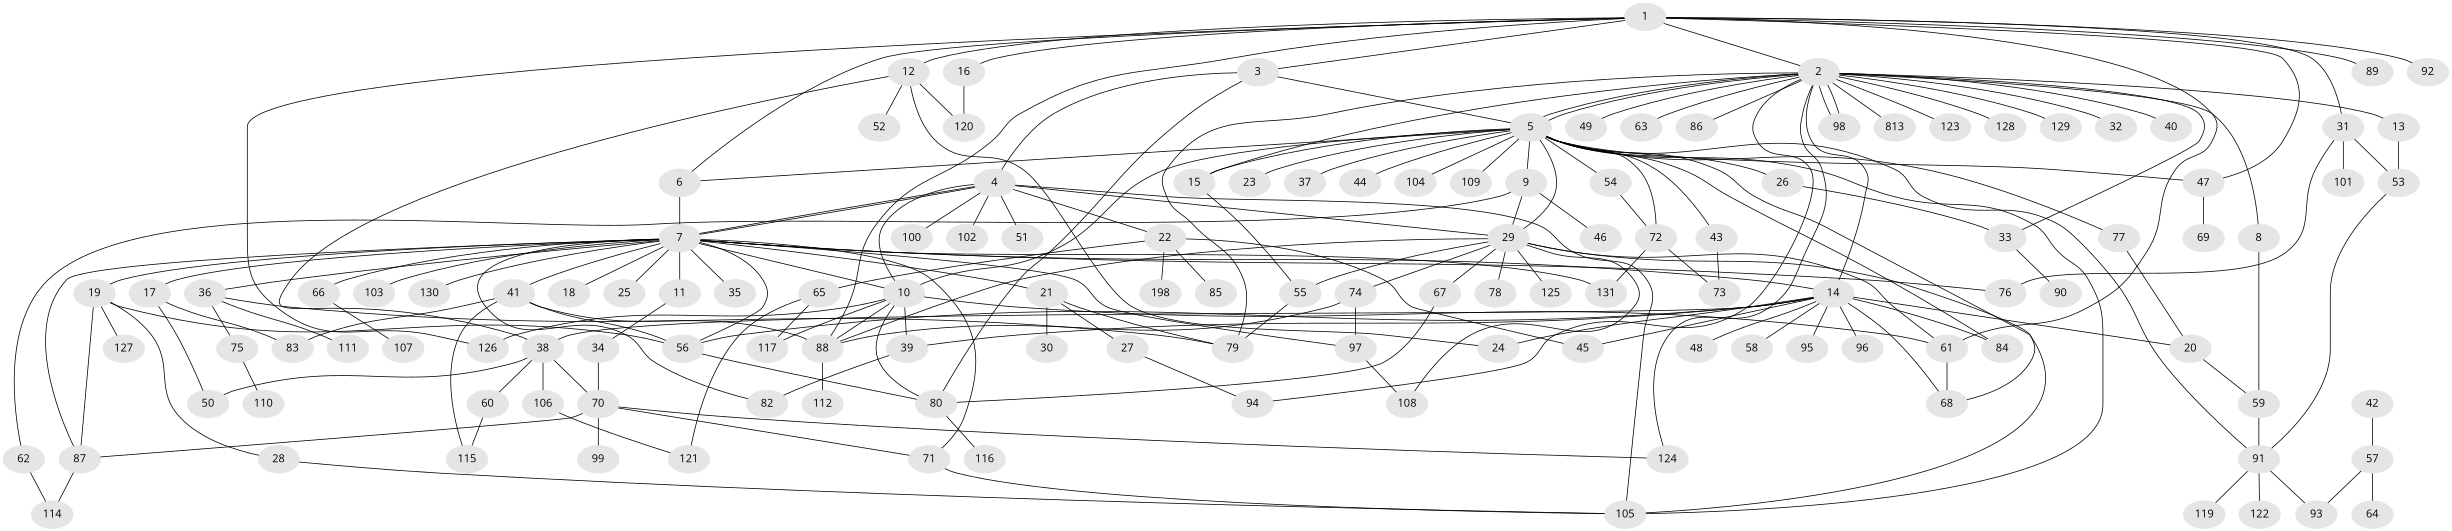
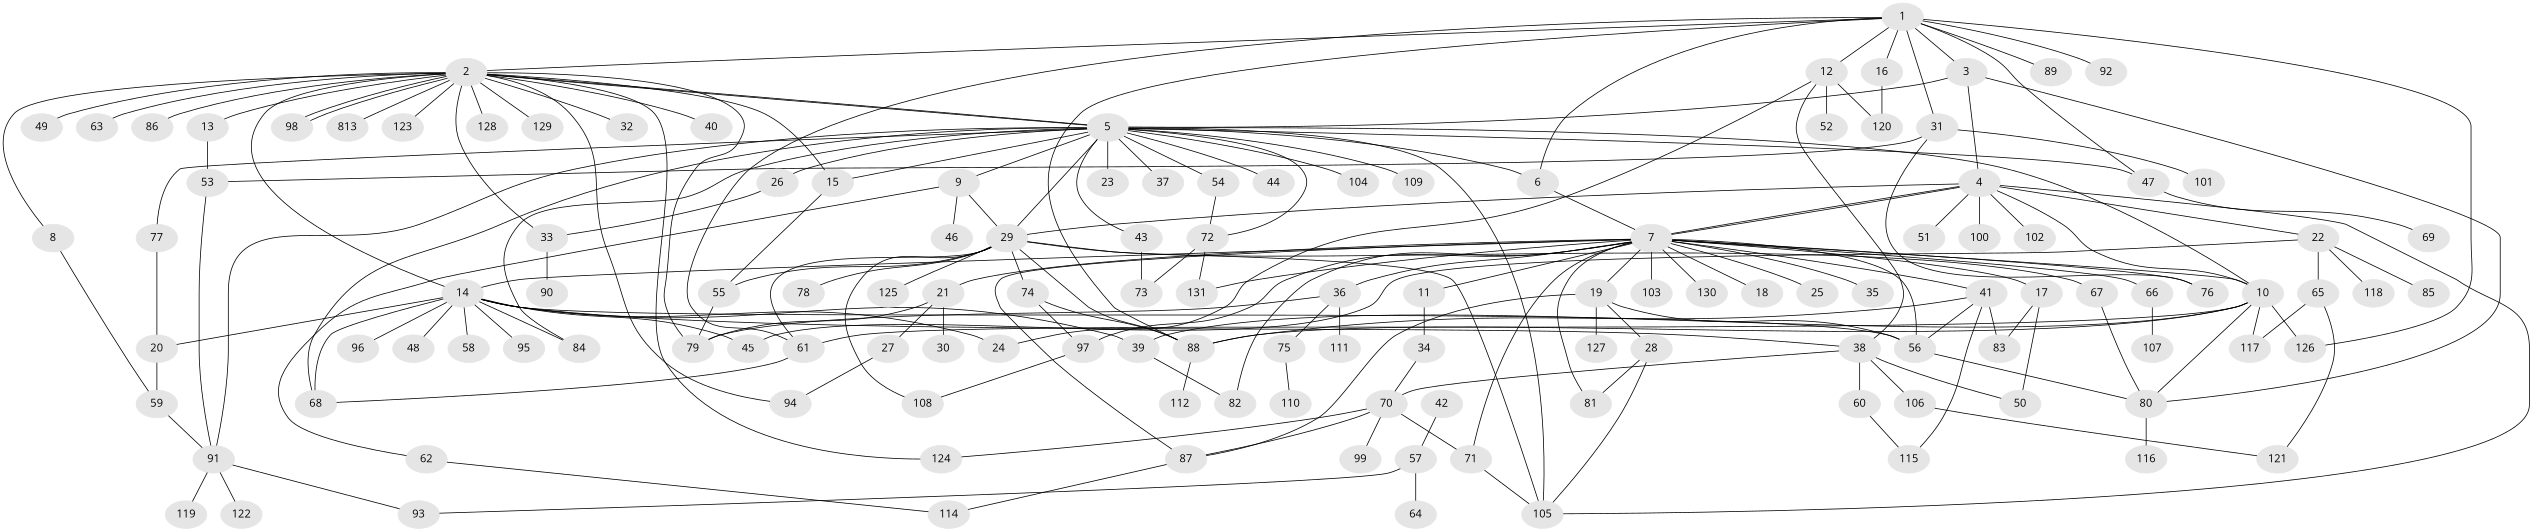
(1161, 293) -> (2374, 293)
none -> (1591, 404)
